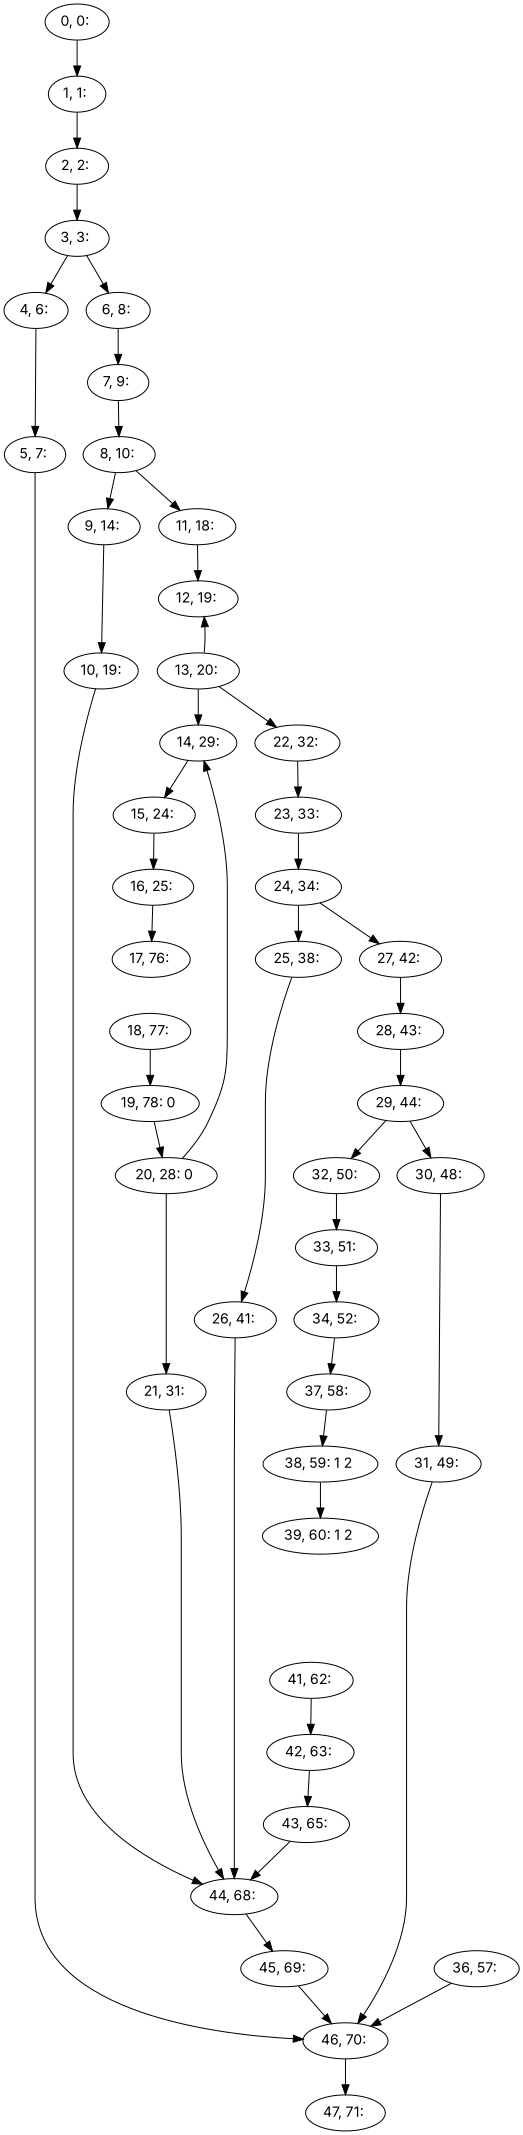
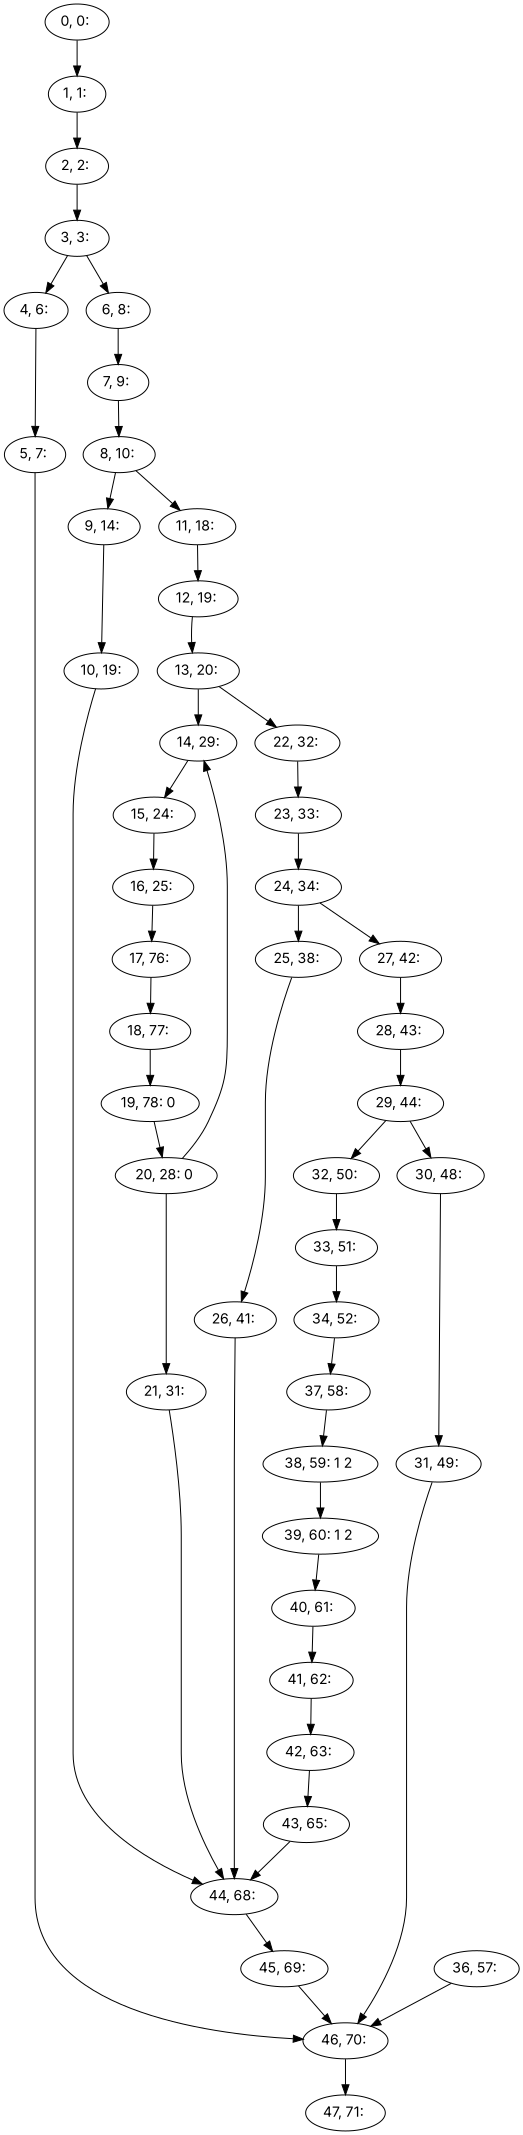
(205, 640) -> (192, 630)
none -> (151, 990)
none -> (313, 1608)
